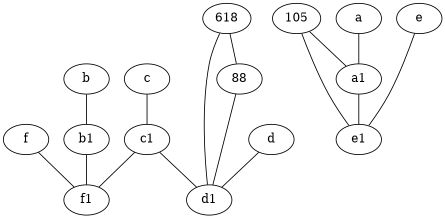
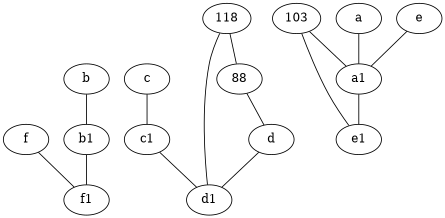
(227, 18) -> (227, 18)
(297, 18) -> (297, 18)
(395, 81) -> (389, 49)
(224, 139) -> (255, 109)
(117, 170) -> none
